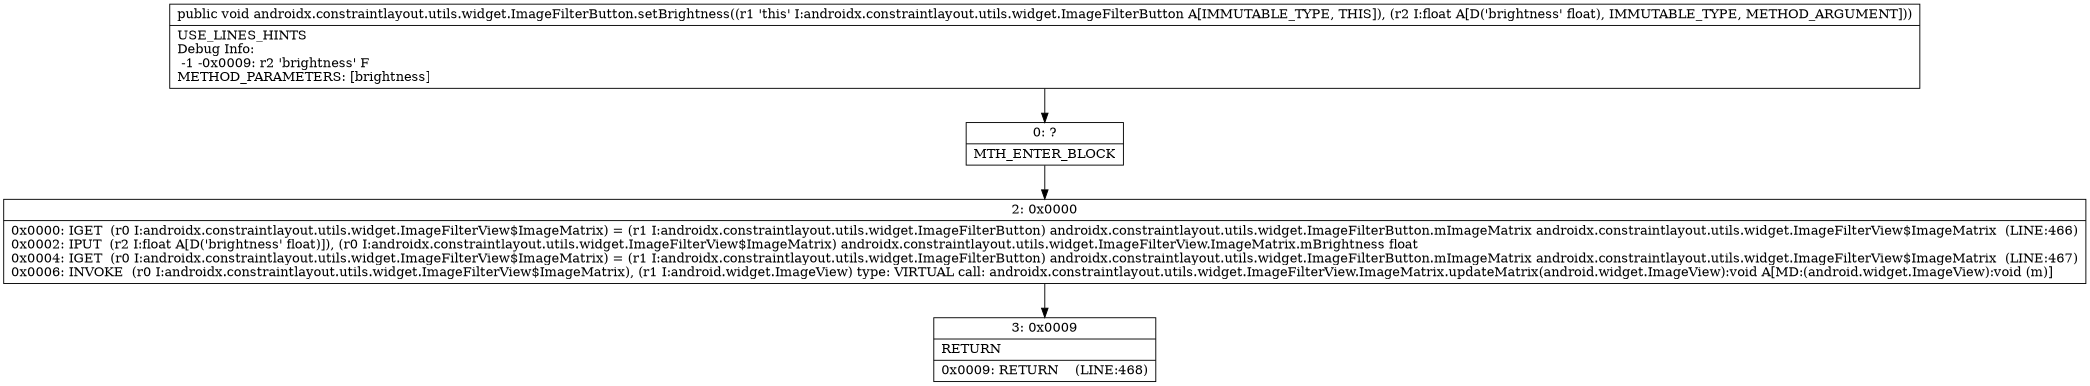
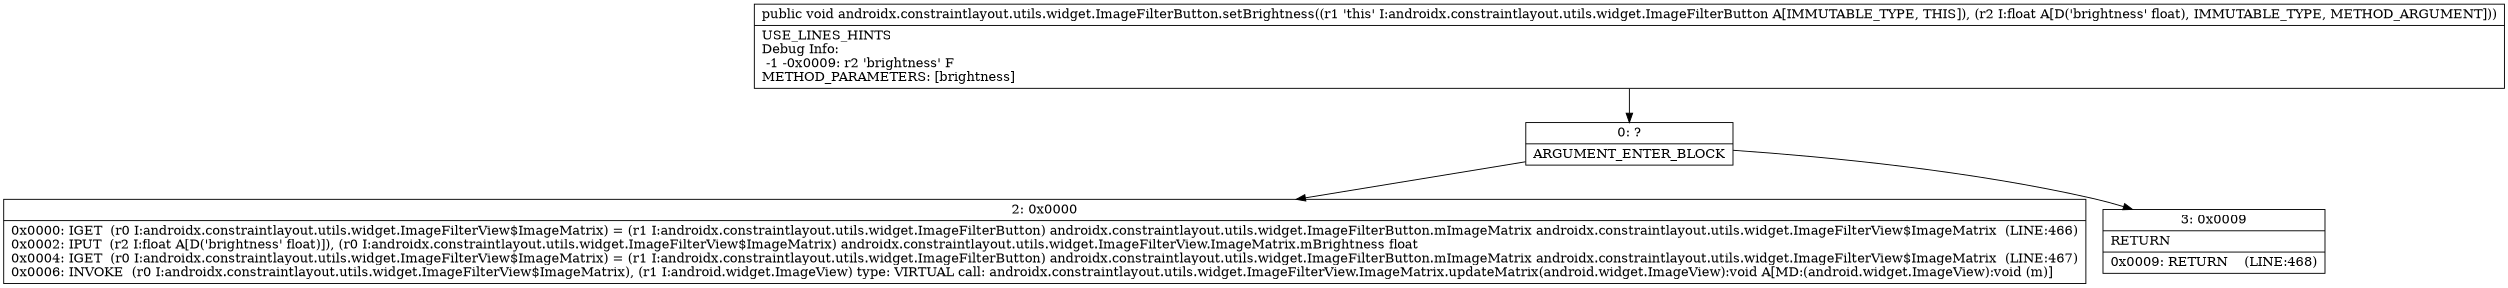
(1045, 154) -> (1629, 154)
(1045, 296) -> (1930, 170)
